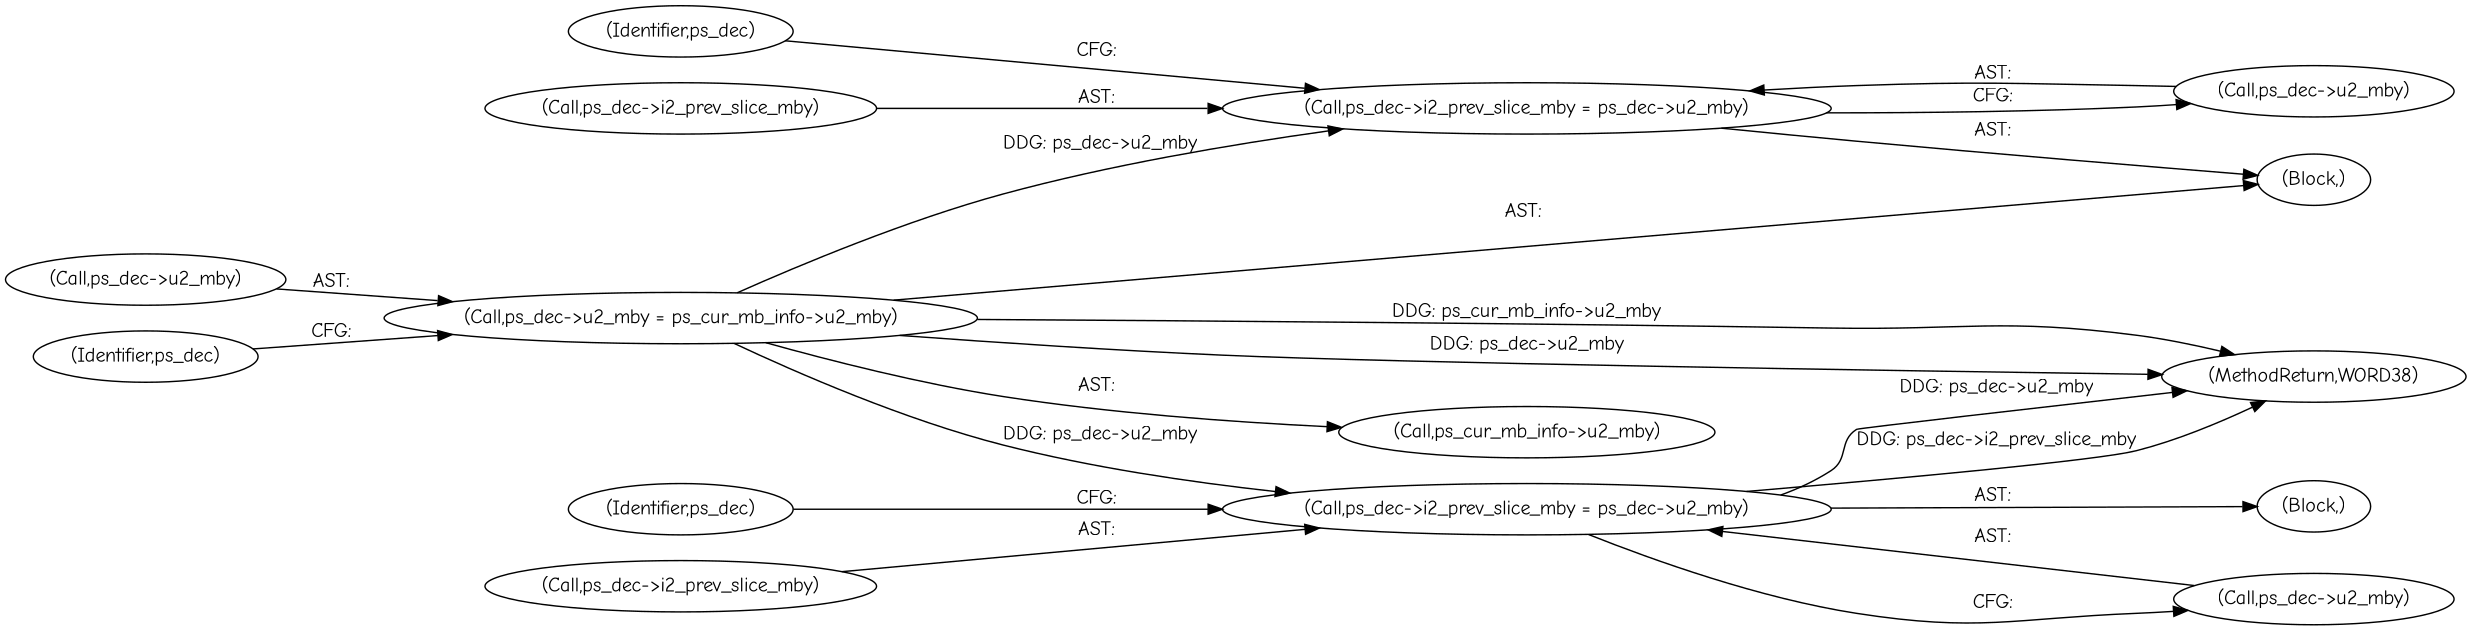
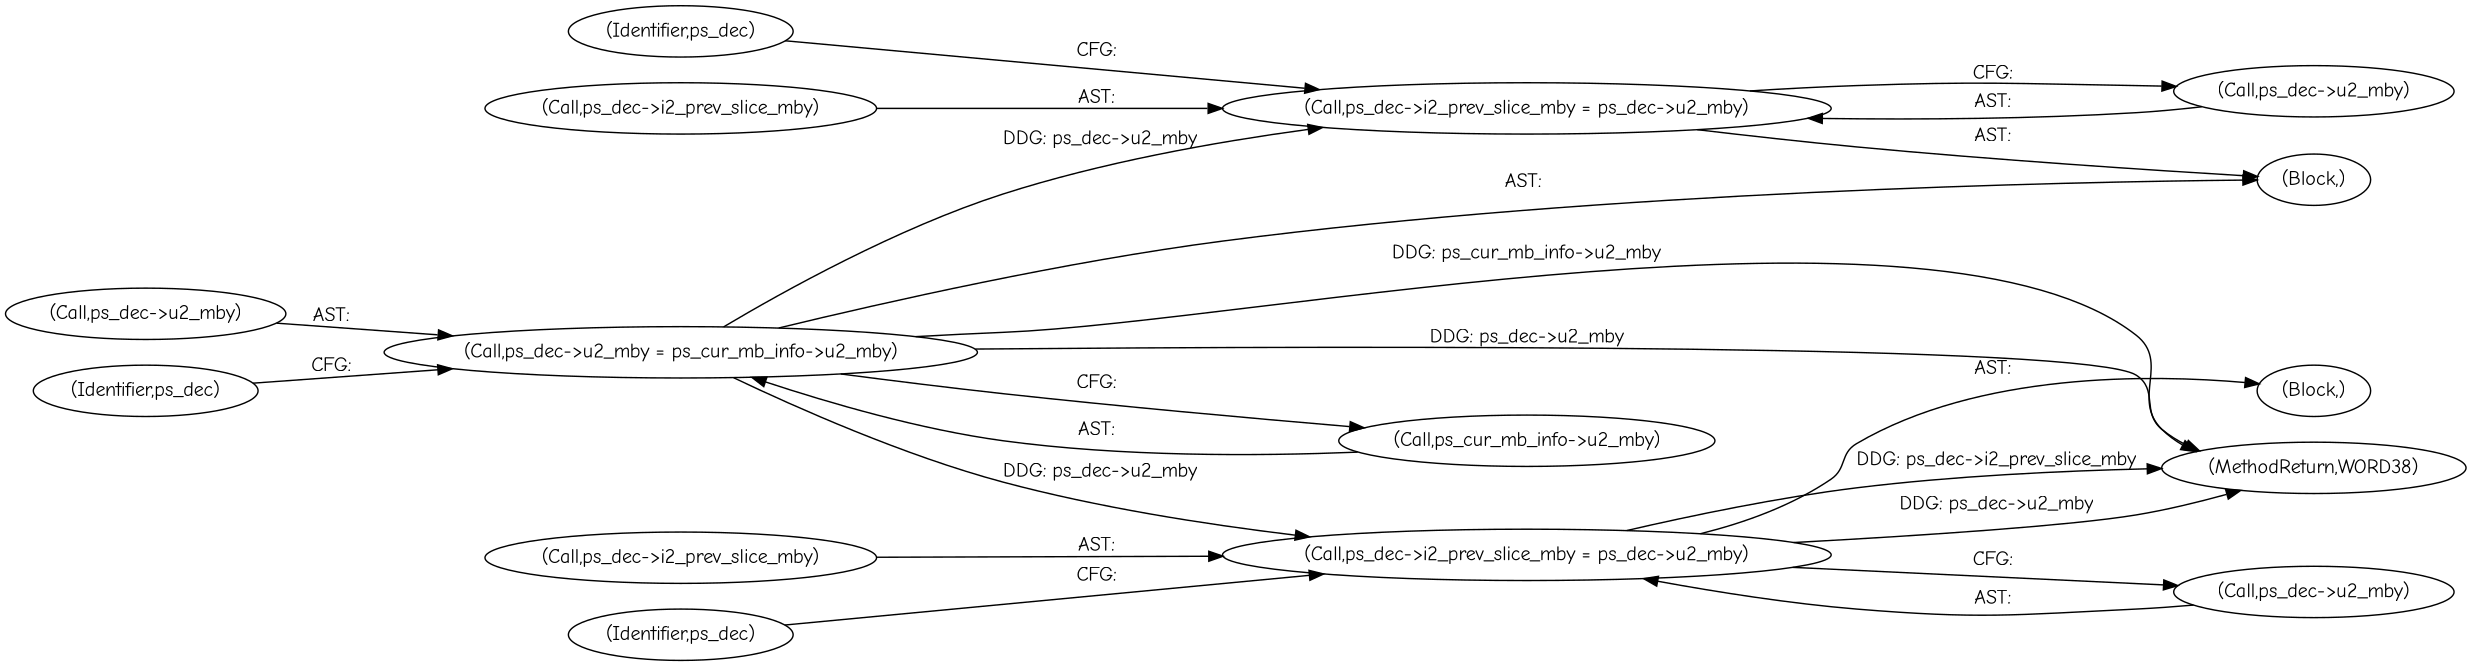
(1100, 386) -> (1100, 383)
none -> (1058, 447)
